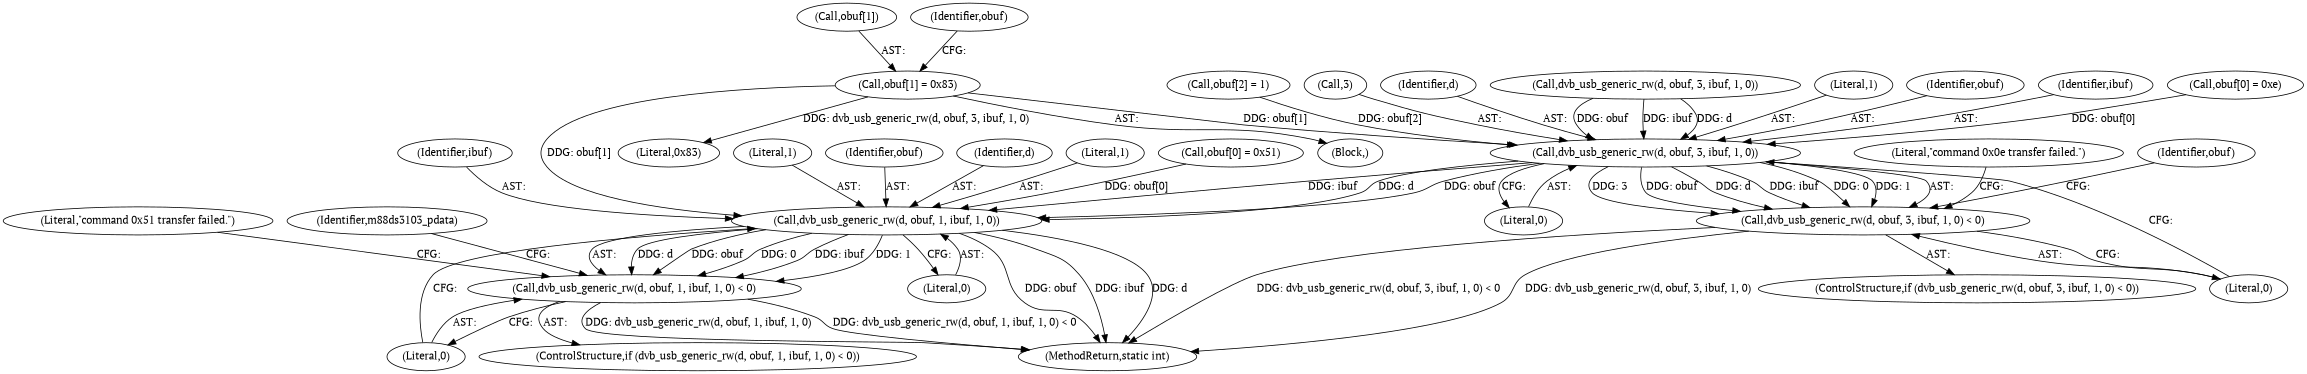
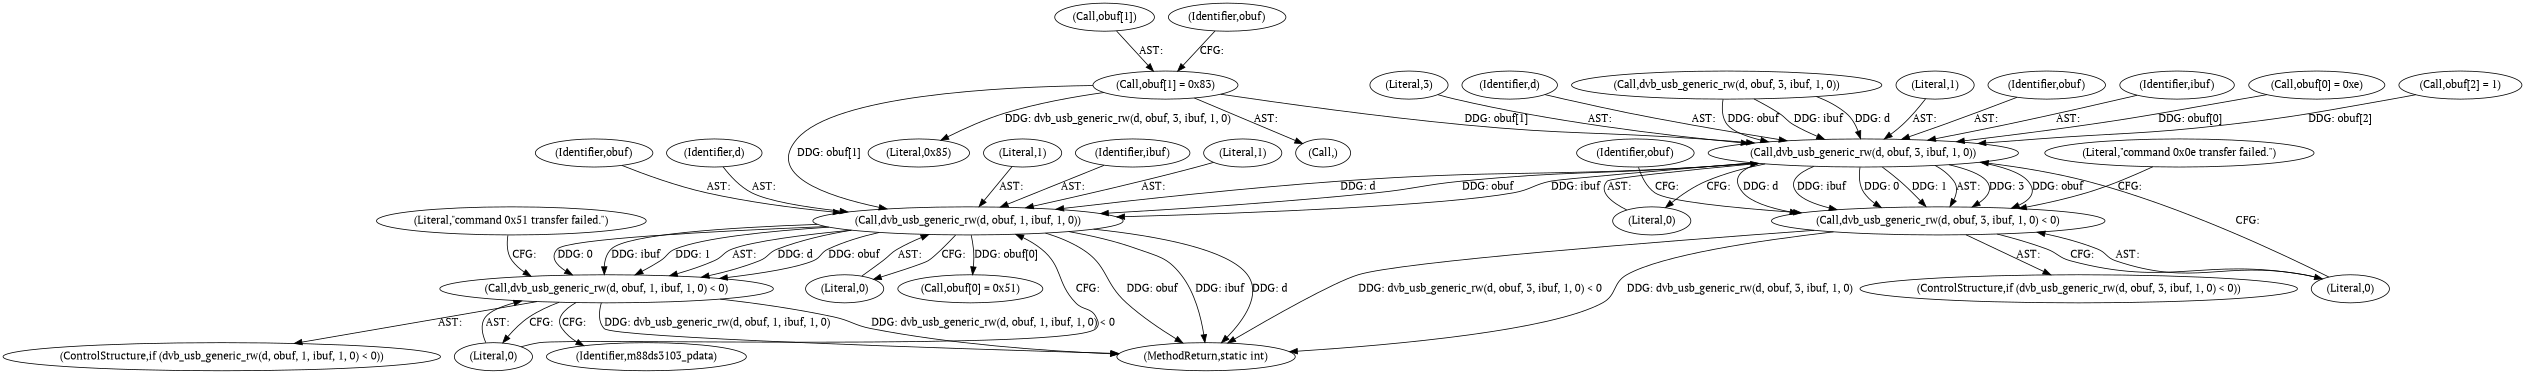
(1335, 85) -> (1409, 85)
(669, 153) -> (919, 153)
(1350, 153) -> (1323, 153)
(1078, 187) -> (974, 251)
(517, 256) -> (560, 322)
